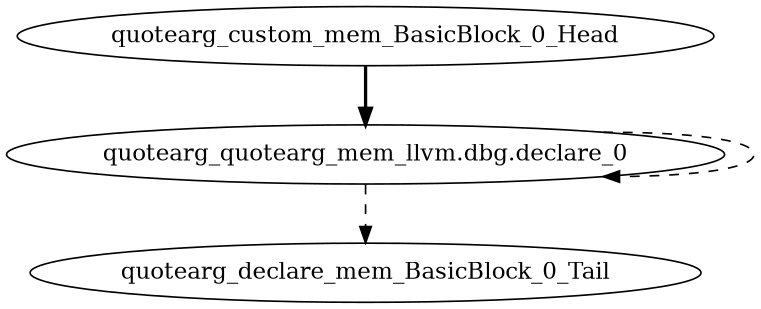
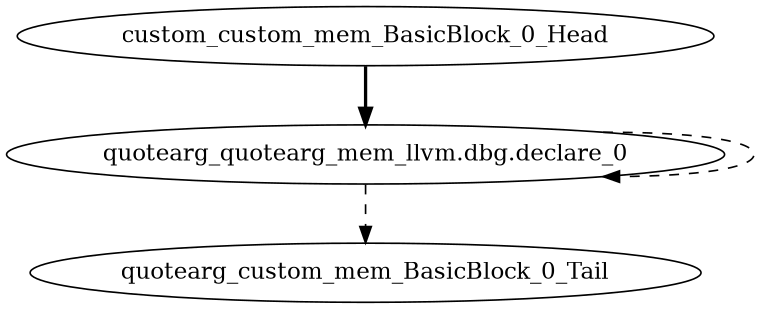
(366, 36) -> (366, 36)
(366, 273) -> (366, 273)
